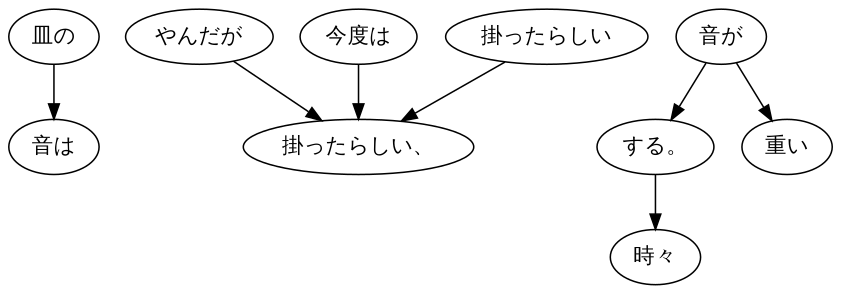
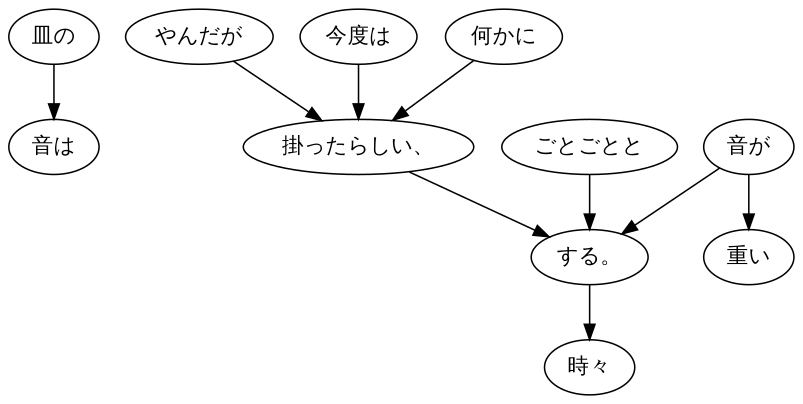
(547, 37) -> (504, 37)
none -> (590, 147)
none -> (472, 201)
